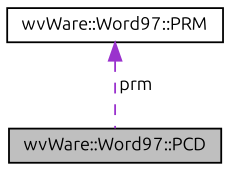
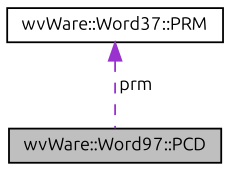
(115, 25) -> (115, 25)
